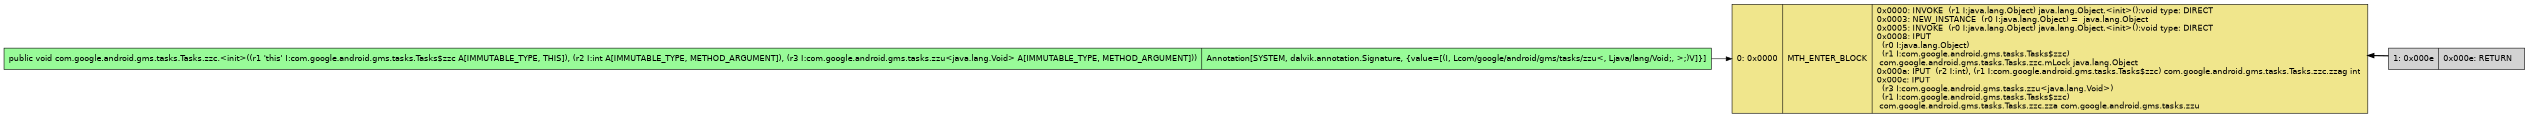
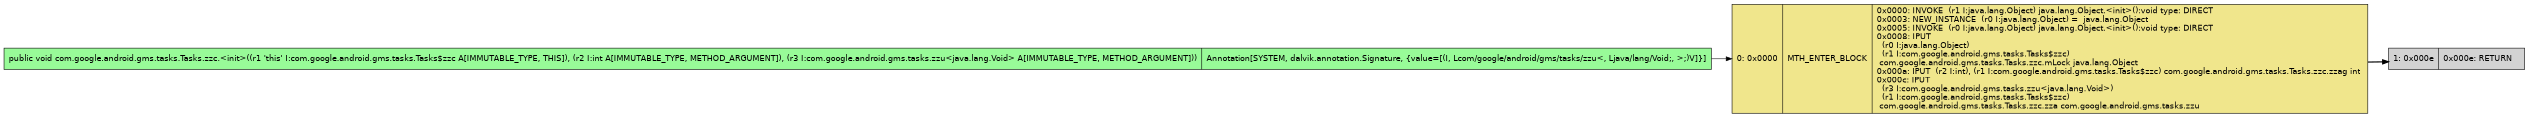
(2381, 56) -> (2375, 62)
